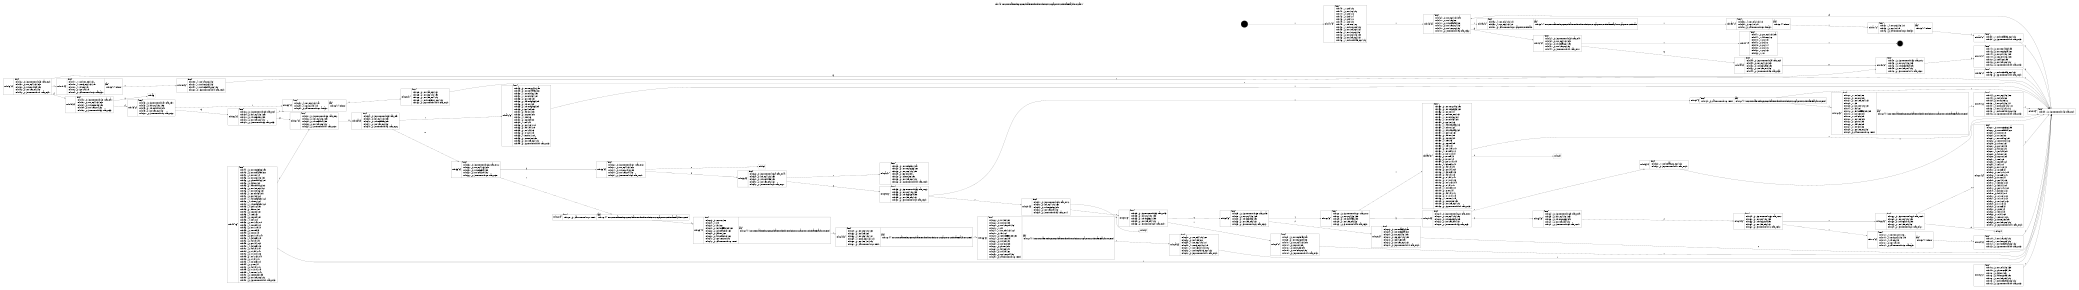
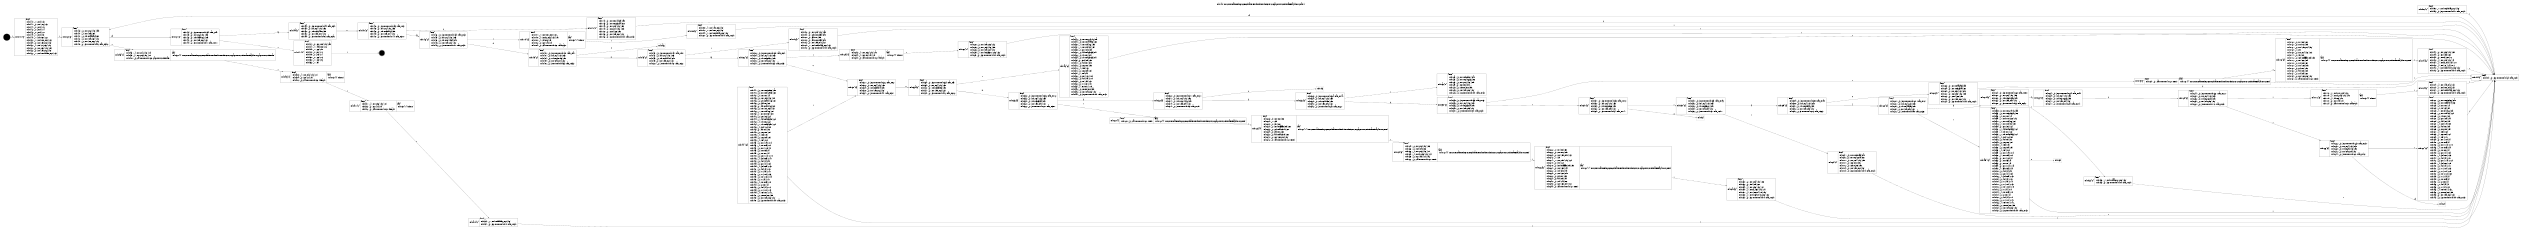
(963, 76) -> (412, 35)
(228, 107) -> (736, 49)
